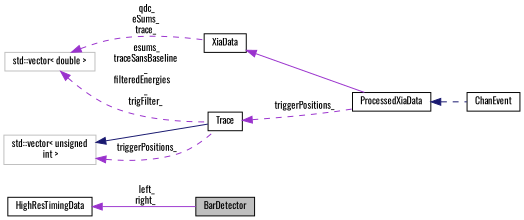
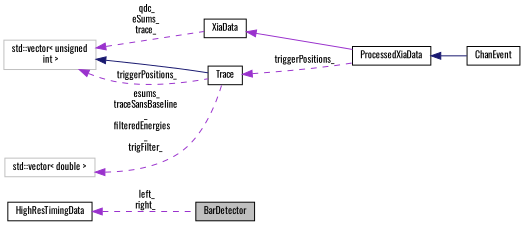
(142, 36) -> (155, 39)
(454, 102) -> (454, 56)
(149, 207) -> (149, 212)
